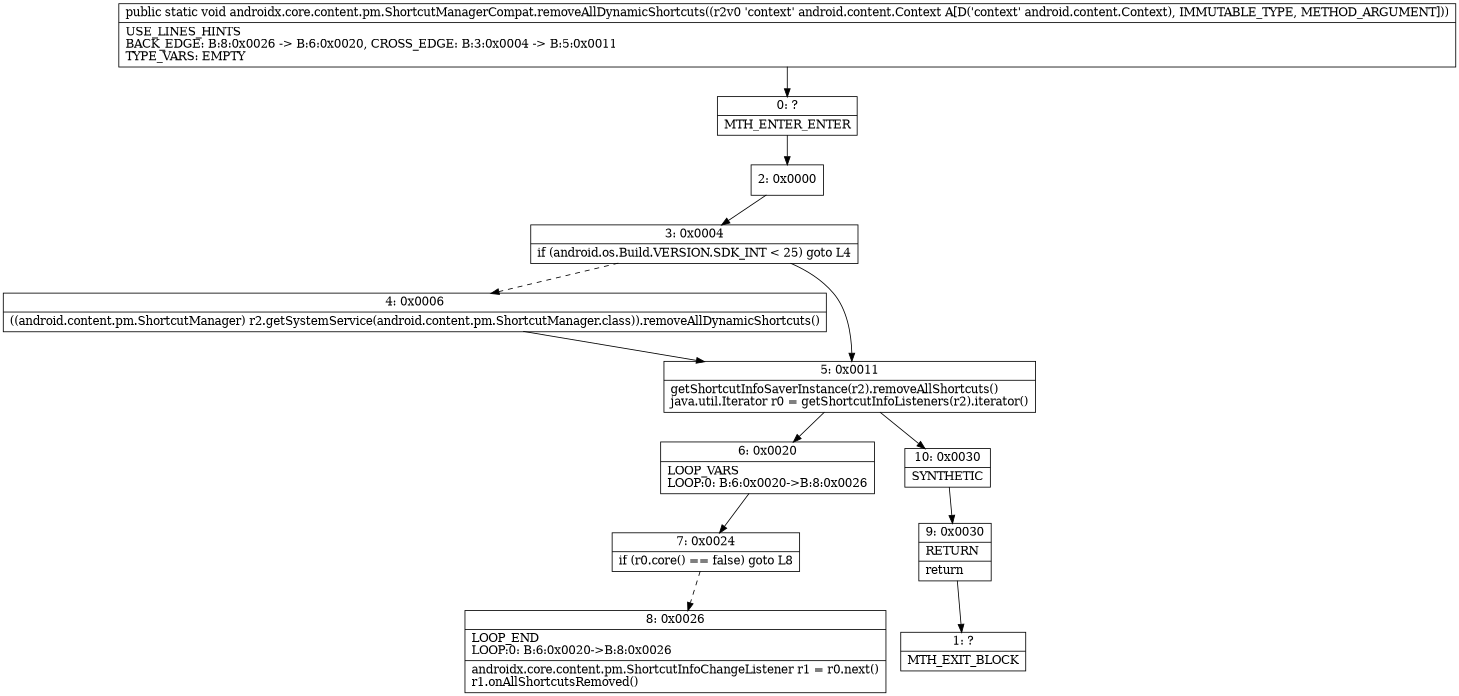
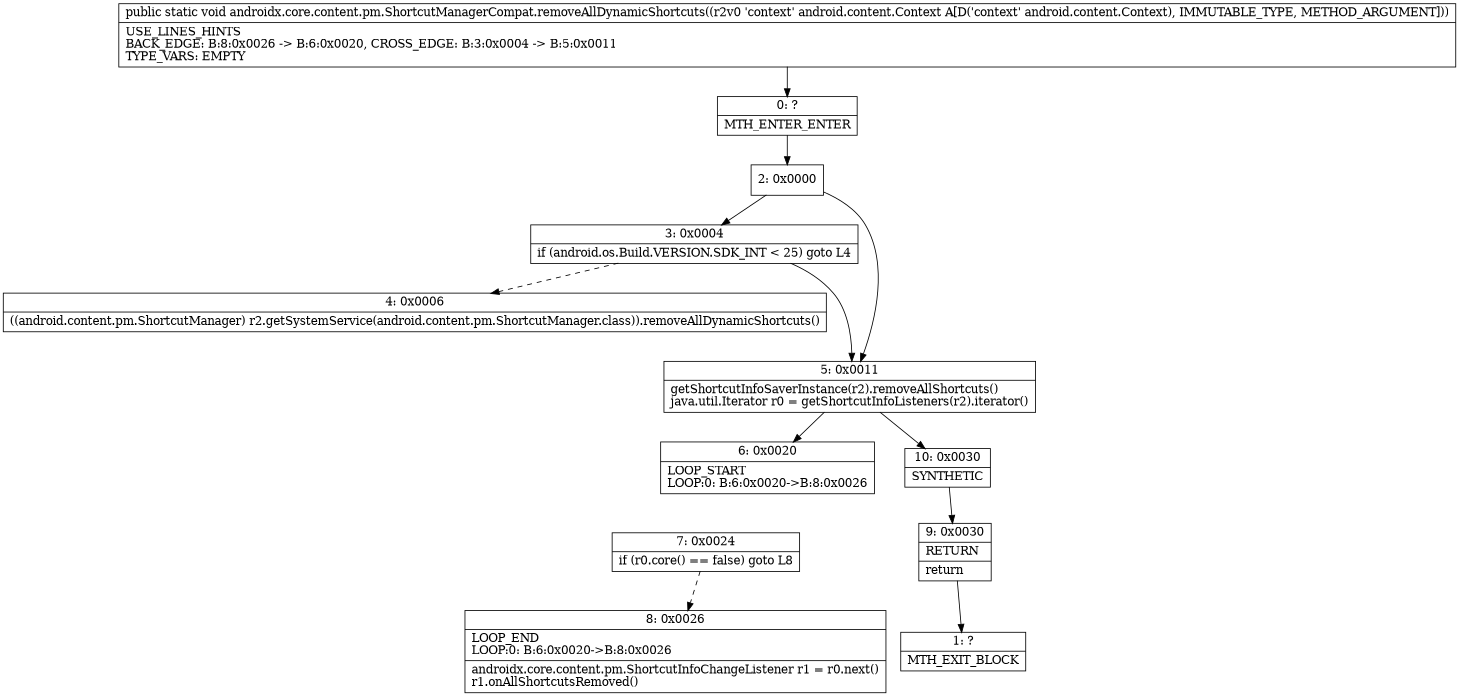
(610, 346) -> (877, 262)
(703, 471) -> (707, 471)
(737, 510) -> none
